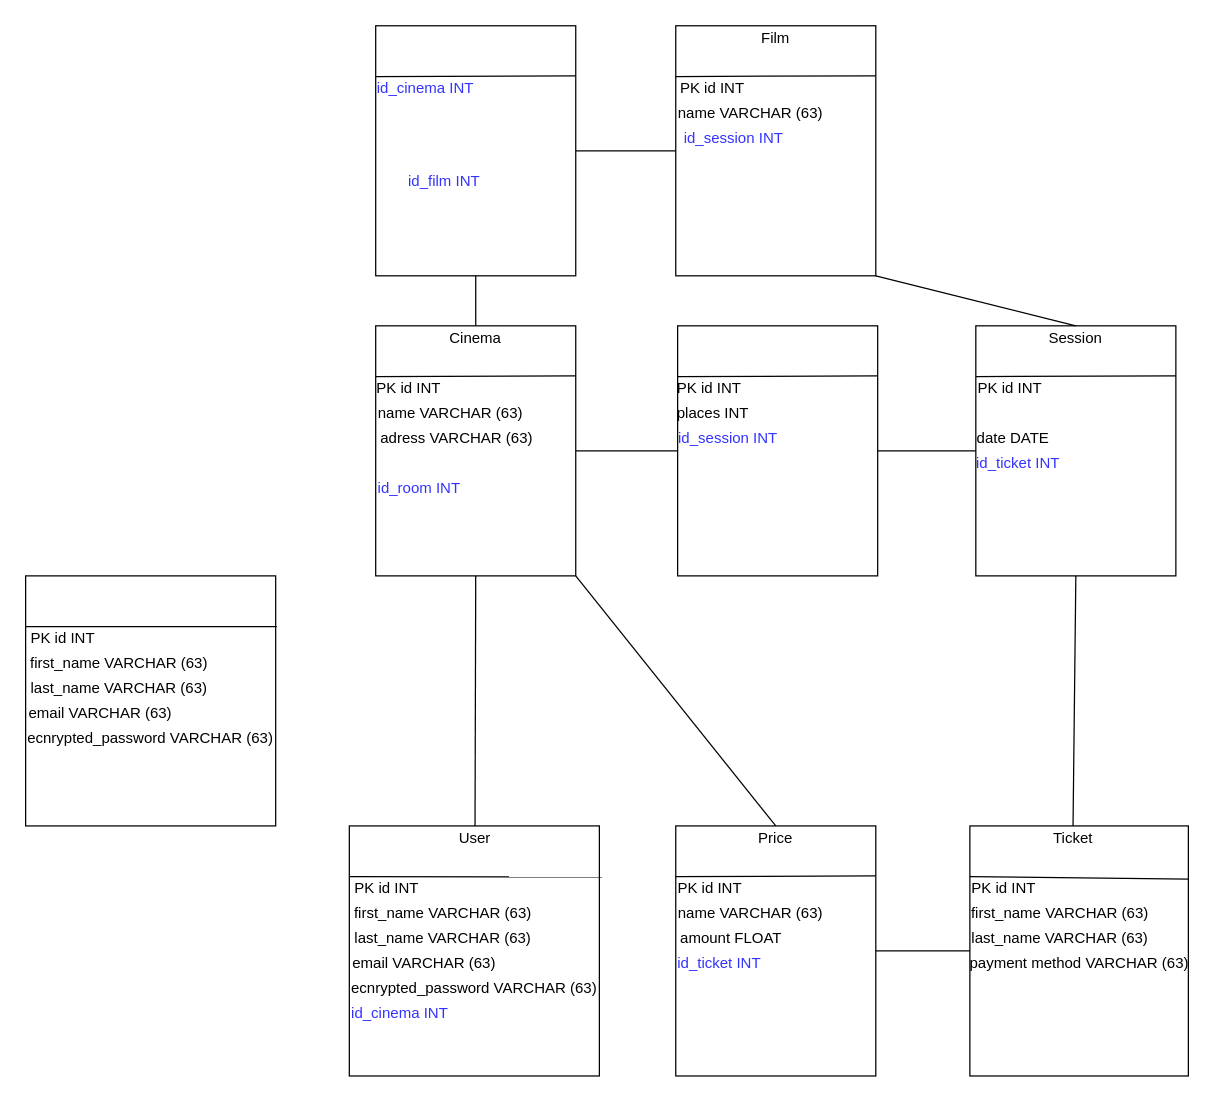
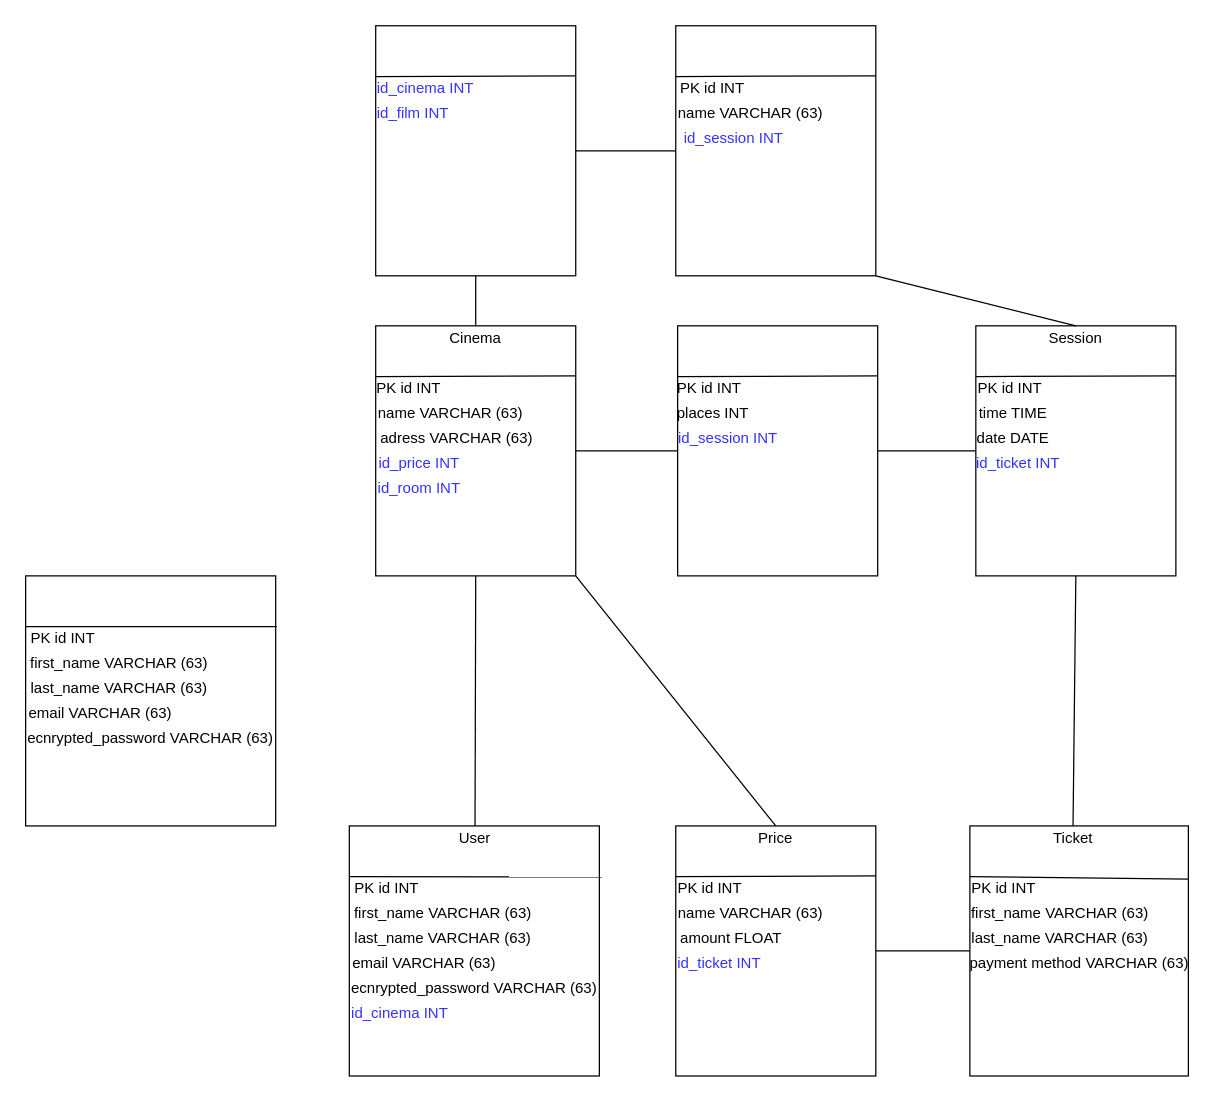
(776, 38) -> none
(444, 182) -> (413, 113)
none -> (1013, 413)
none -> (419, 463)
